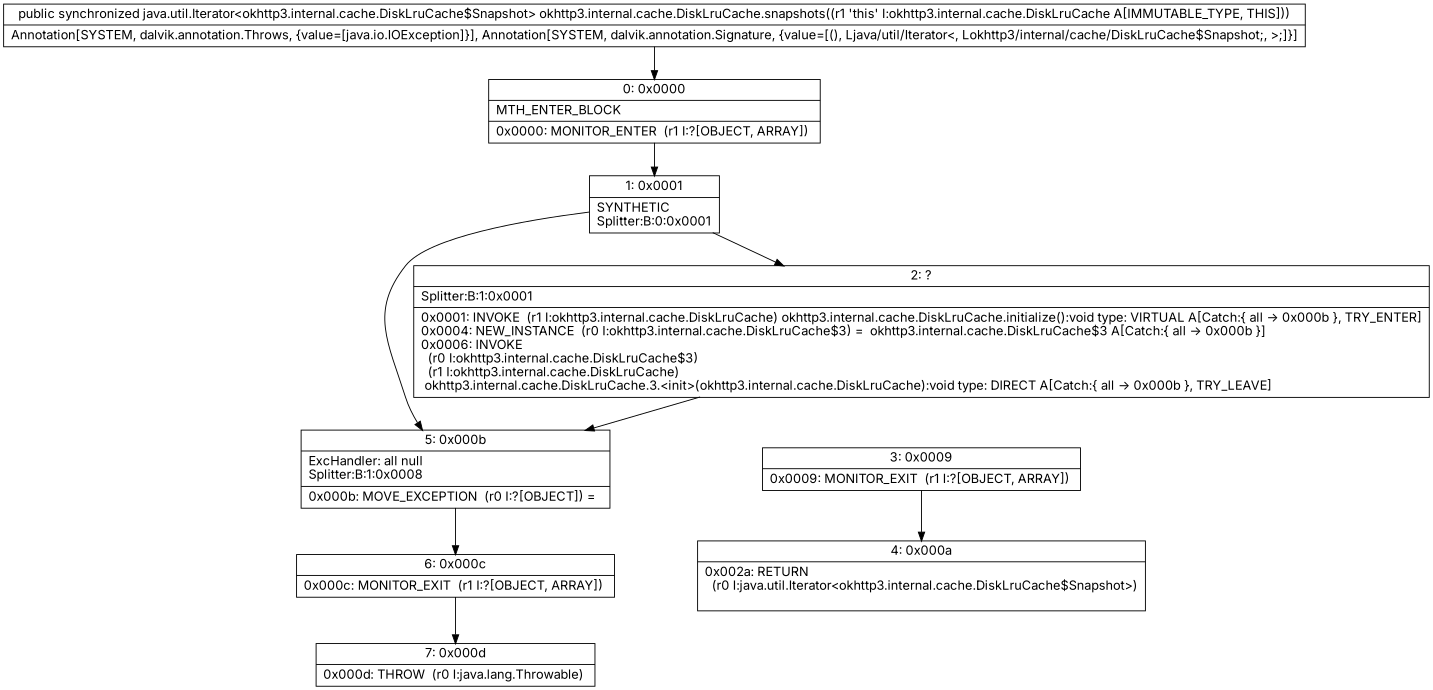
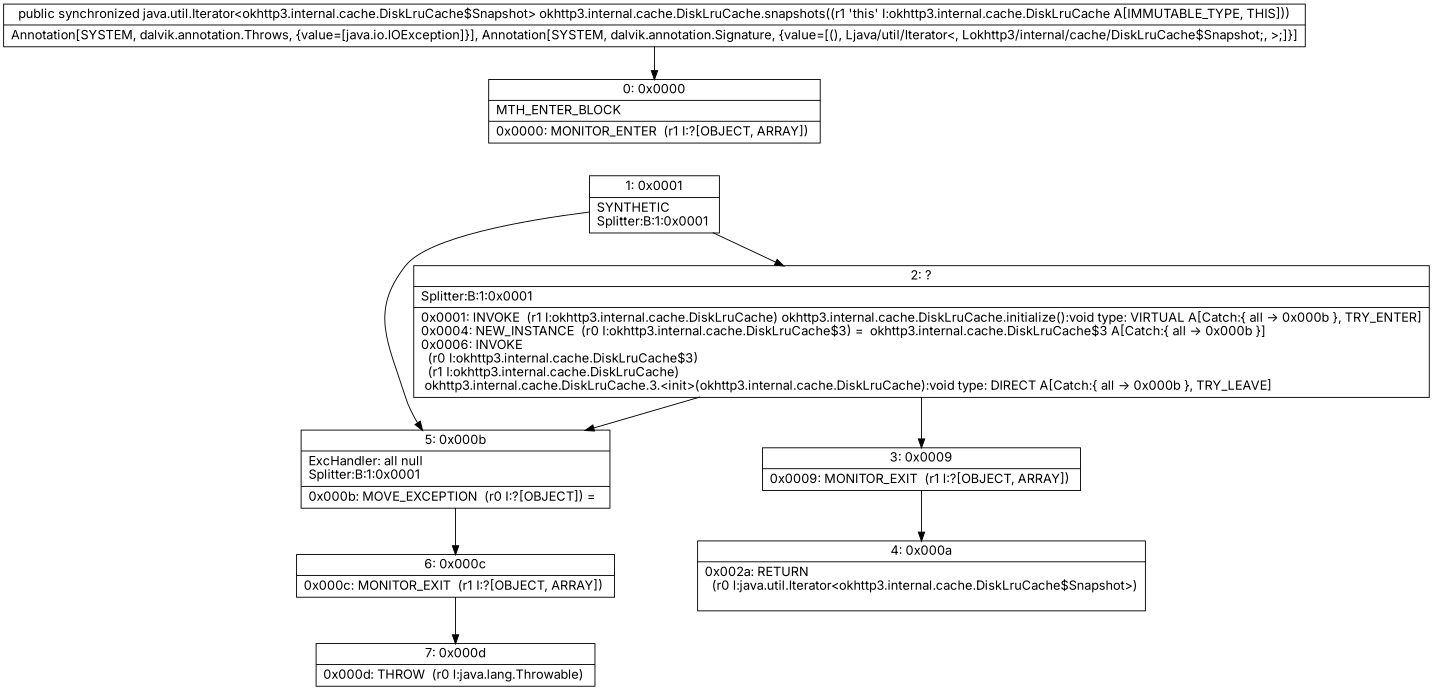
(654, 155) -> none
(654, 222) -> (653, 222)
none -> (922, 418)
(366, 475) -> (365, 475)
